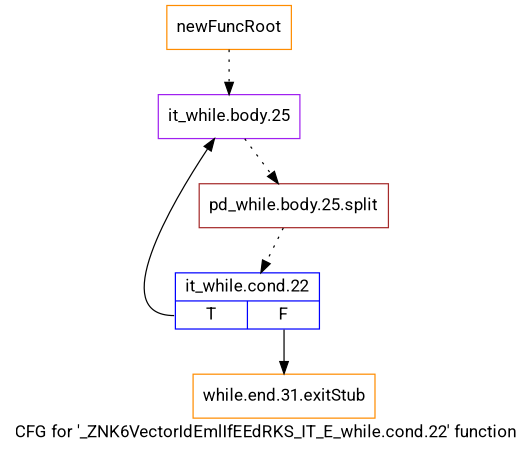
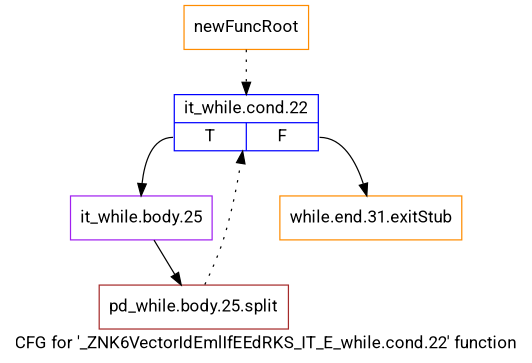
(229, 66) -> (246, 66)
(258, 156) -> (164, 257)
